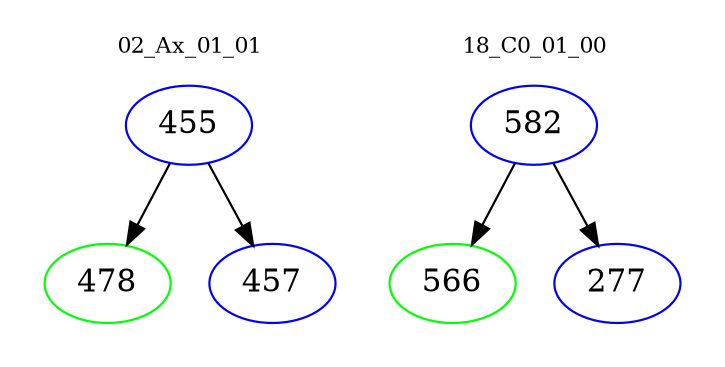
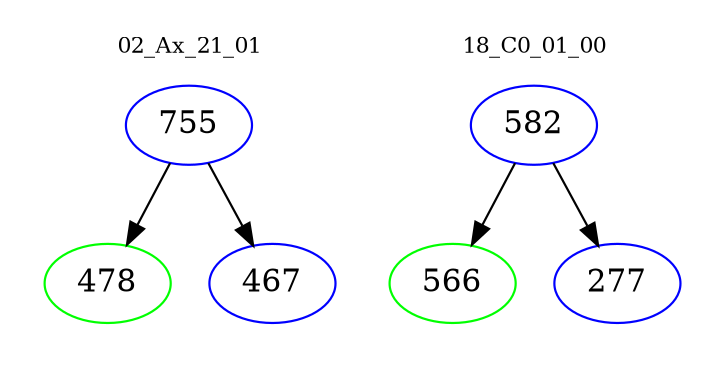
(190, 47) -> (190, 47)
(189, 125) -> (189, 125)
(272, 283) -> (272, 283)
